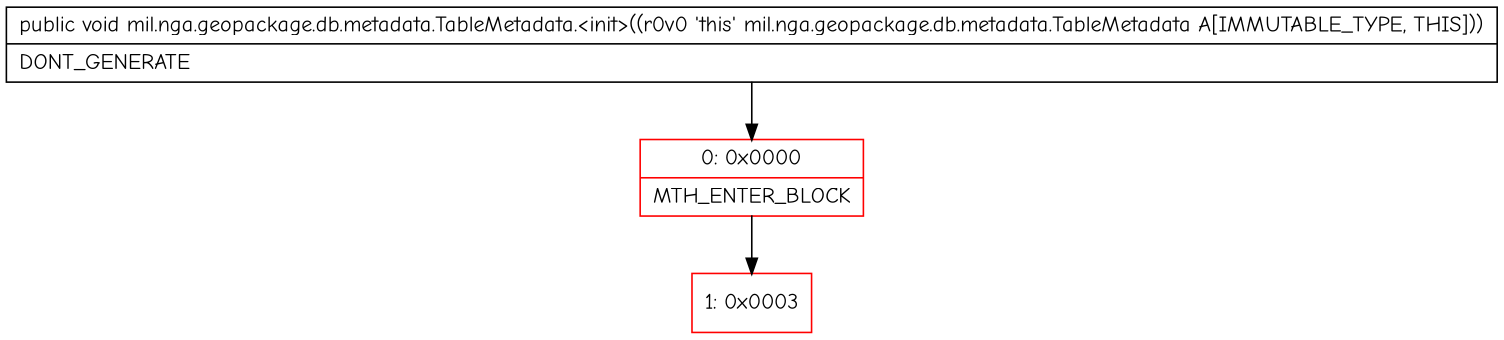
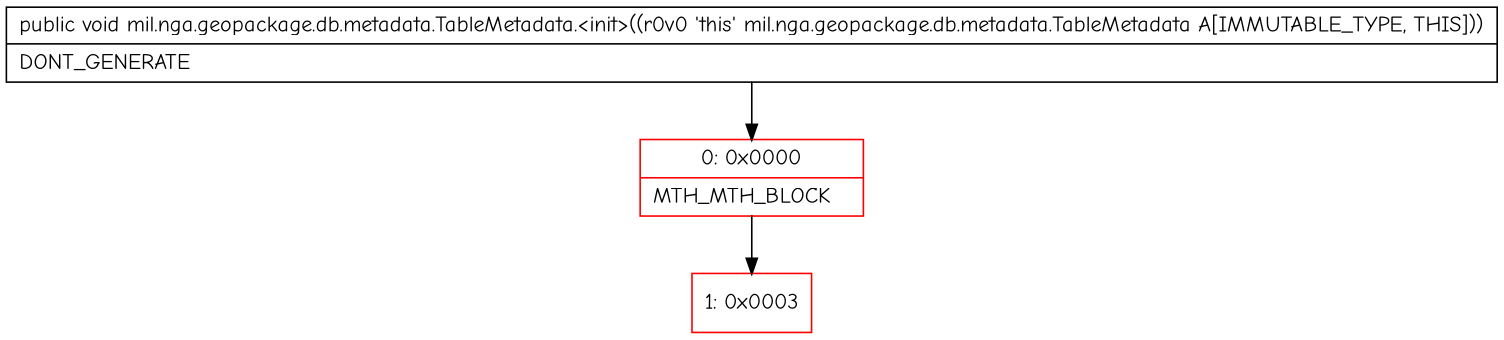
(752, 196) -> (742, 196)
